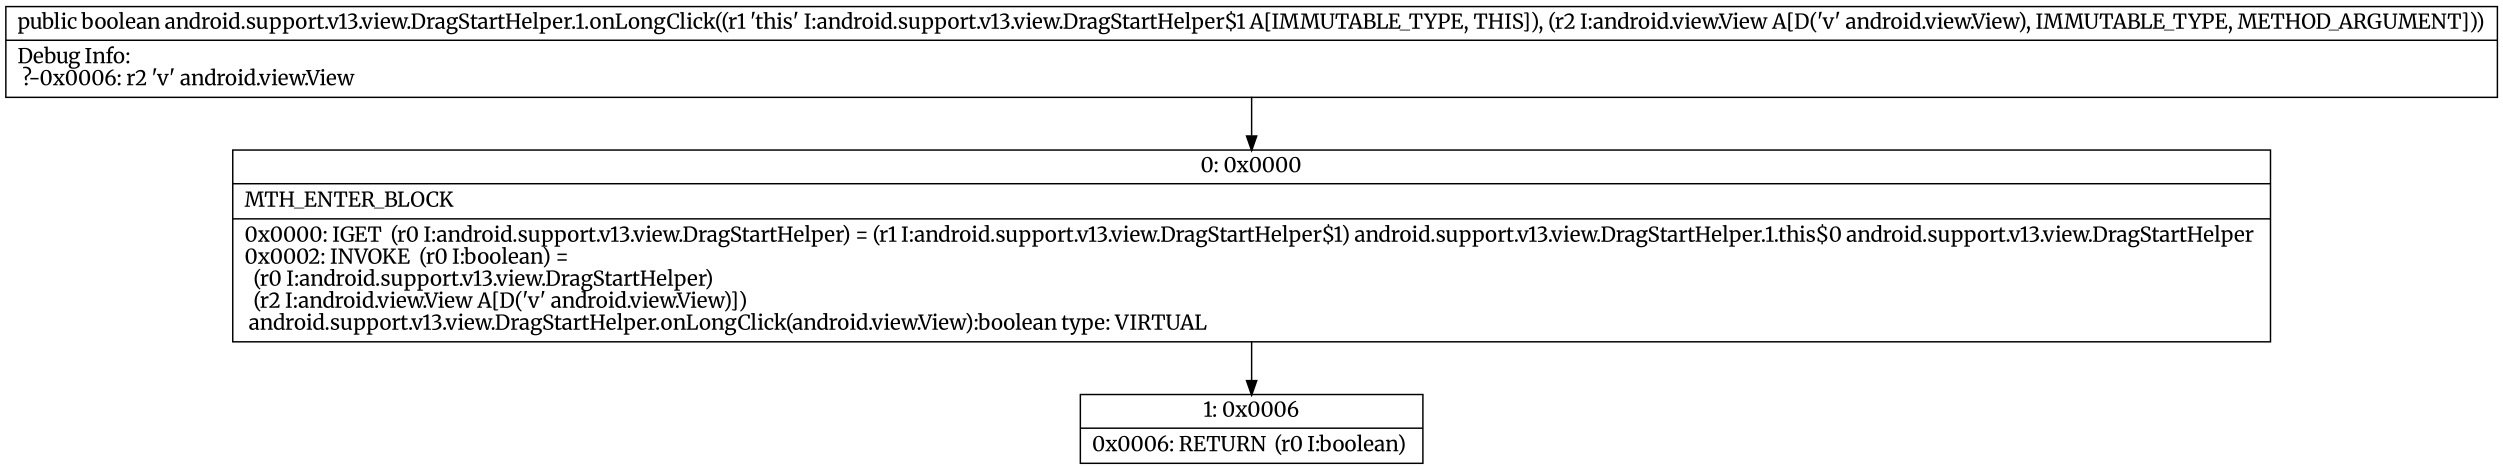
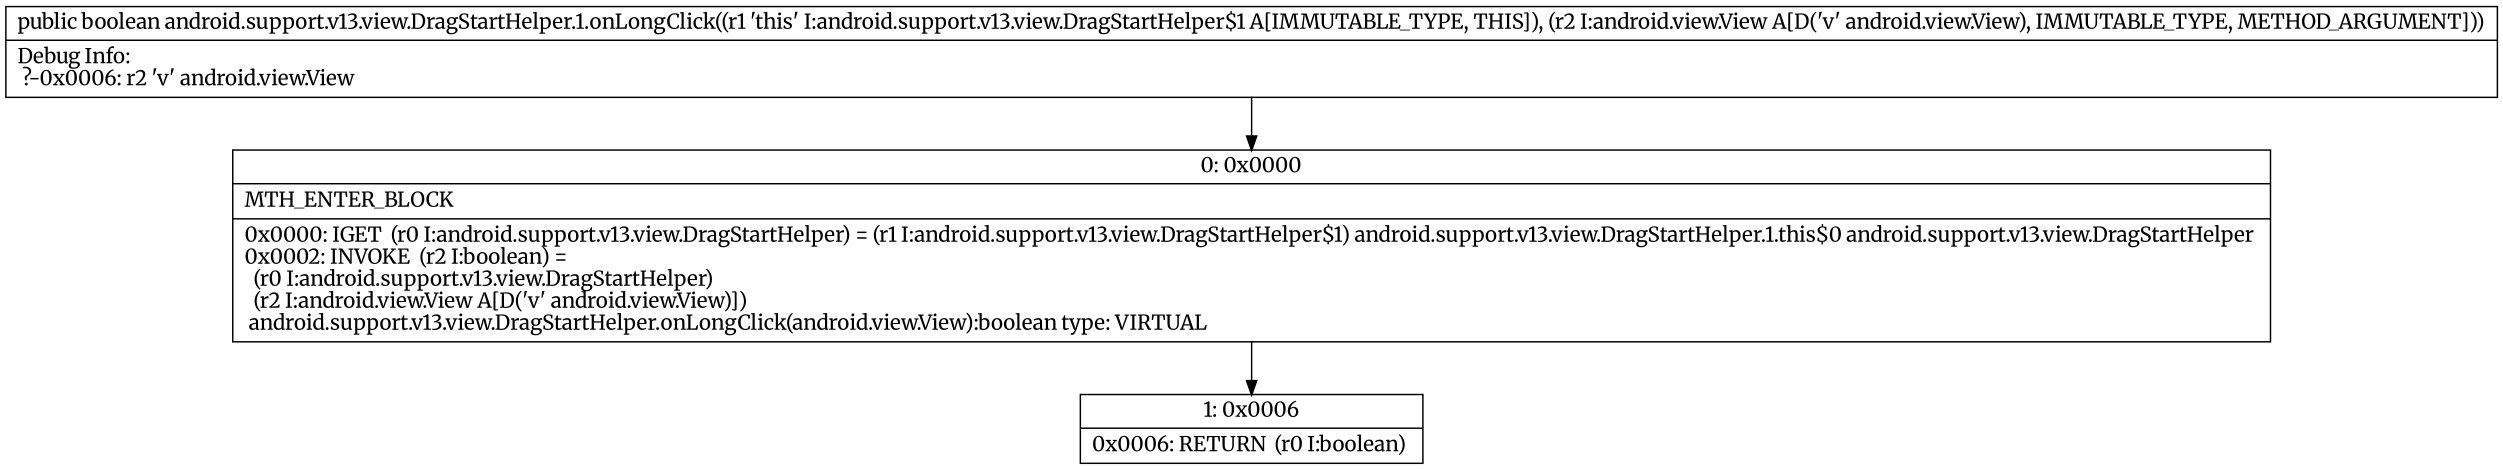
(409, 258) -> (408, 258)
